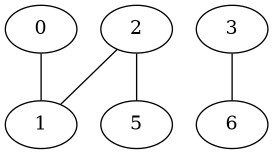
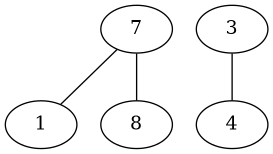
(41, 29) -> none
(137, 29) -> (137, 29)
(137, 125) -> (137, 125)
(232, 125) -> (232, 125)
